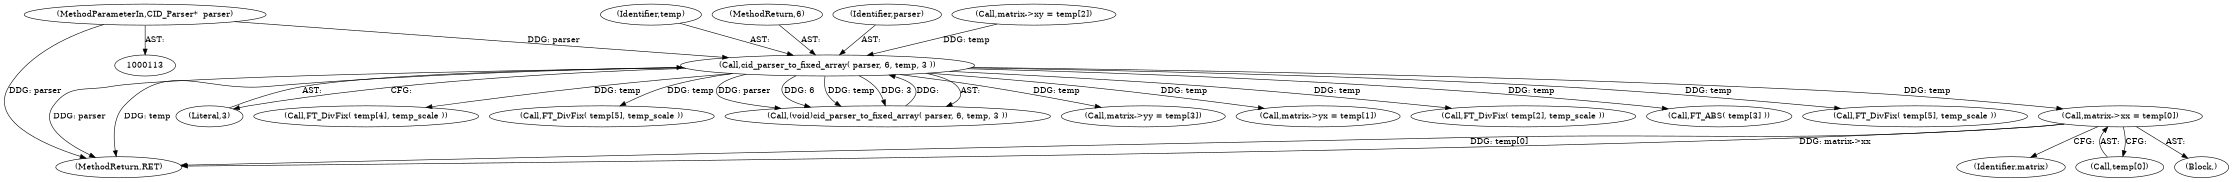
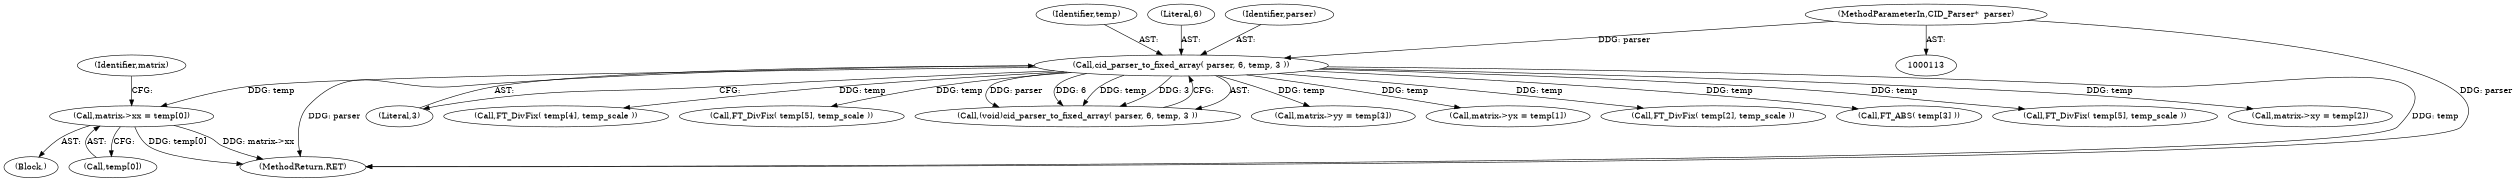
(767, 15) -> (1181, 15)
(935, 39) -> (1785, 81)
(929, 91) -> (1205, 91)
(2067, 140) -> (132, 88)
